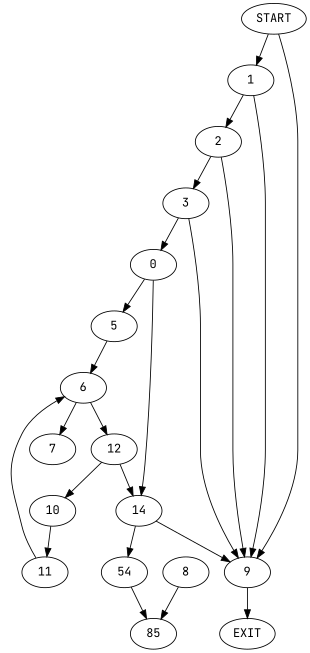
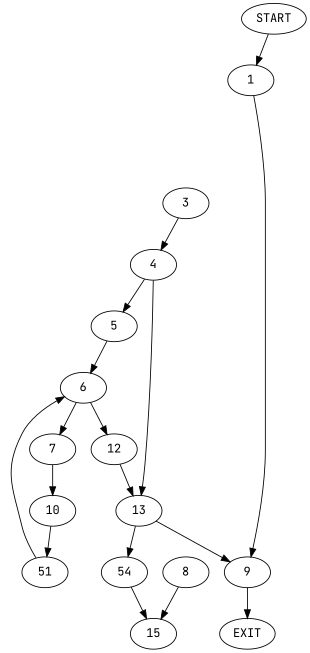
(218, 142) -> none
(153, 265) -> (153, 265)
(298, 295) -> none
(200, 388) -> none
(87, 477) -> (53, 476)
(139, 511) -> (139, 511)
(45, 572) -> (45, 572)
(153, 634) -> (153, 634)
